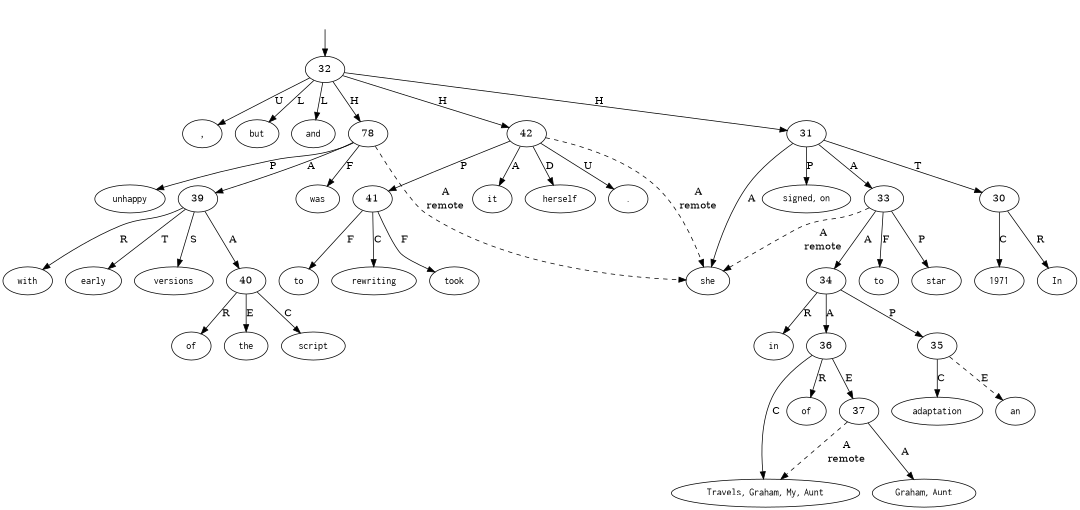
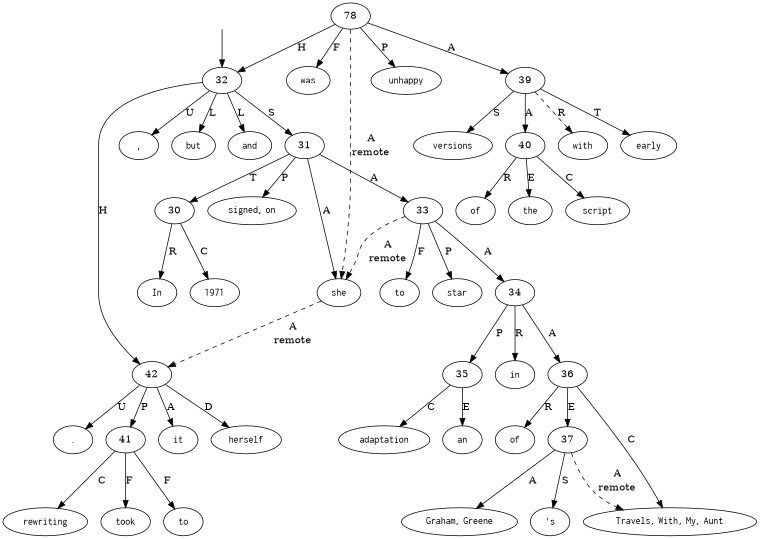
(344, 98) -> (290, 47)
(599, 101) -> (272, 113)
(642, 175) -> (248, 333)
(113, 229) -> (551, 110)
(973, 376) -> (462, 403)
(764, 492) -> (668, 521)
(943, 492) -> (478, 521)
none -> (550, 522)
